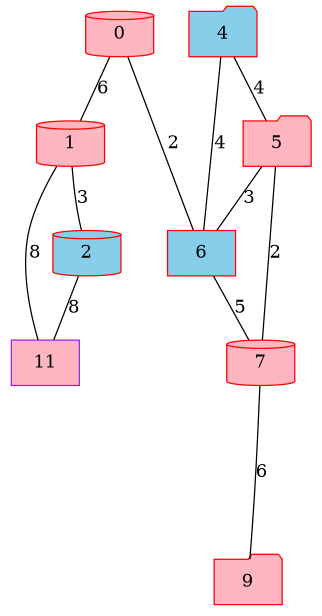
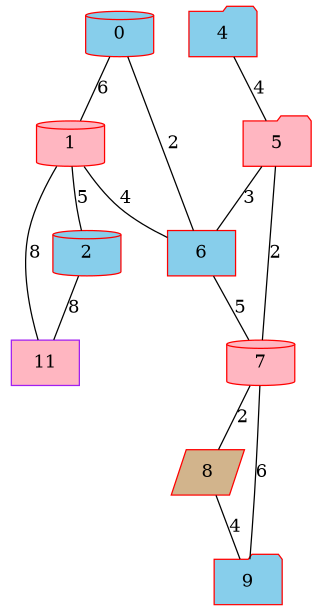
(120, 34) -> (120, 34)
(212, 144) -> (120, 208)
(83, 198) -> (83, 198)
none -> (208, 472)
(248, 582) -> (248, 582)
